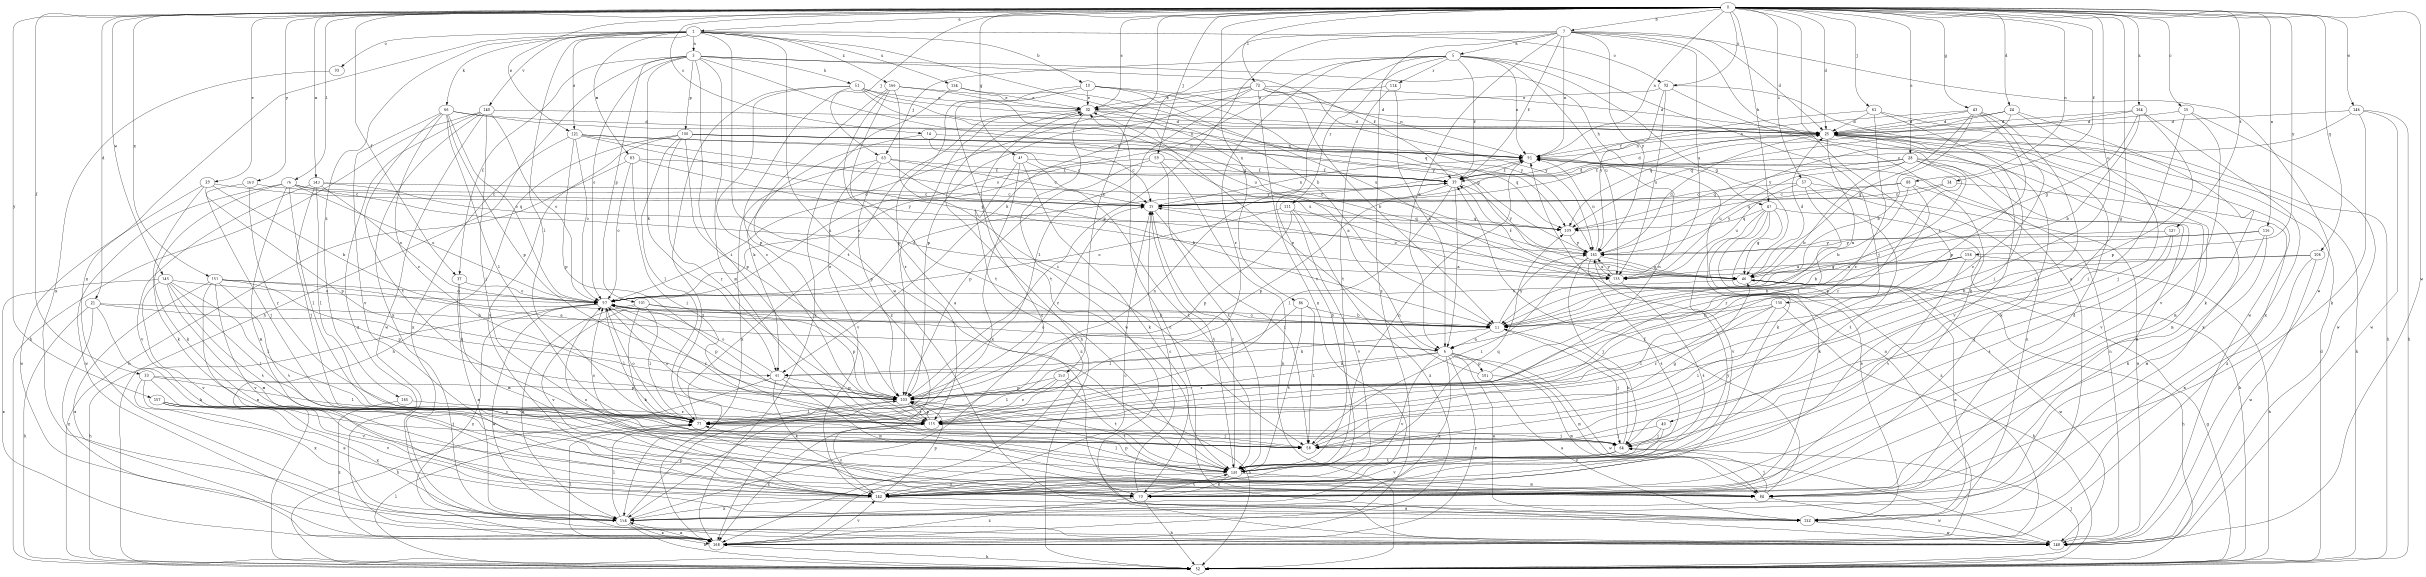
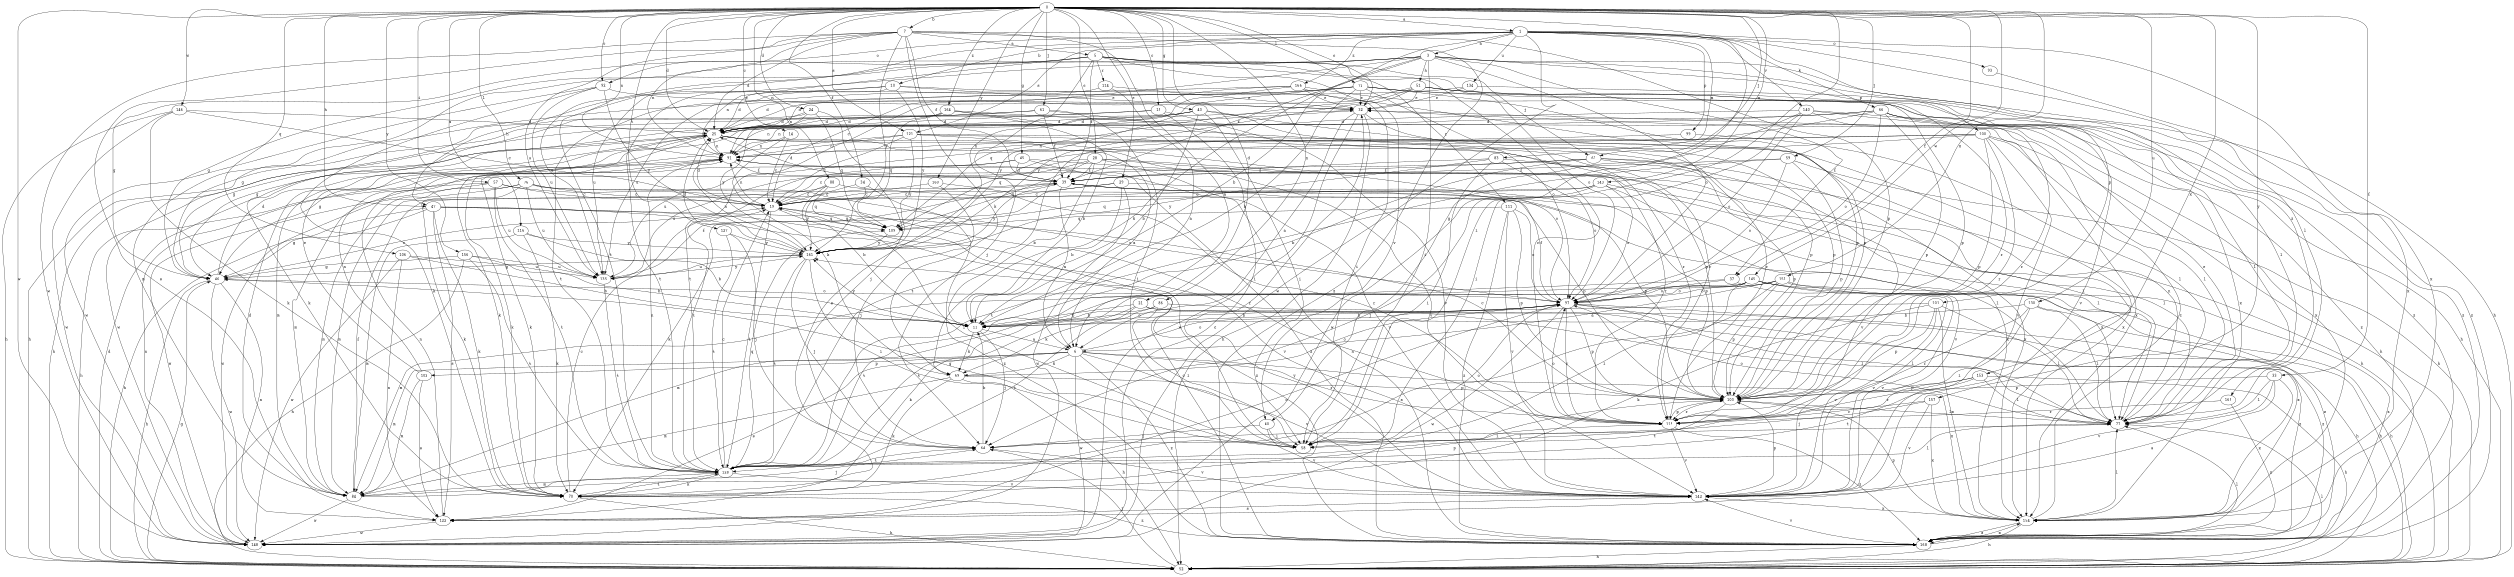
none -> (1180, 86)
none -> (1688, 134)
(1348, 452) -> (1391, 115)
none -> (79, 522)
